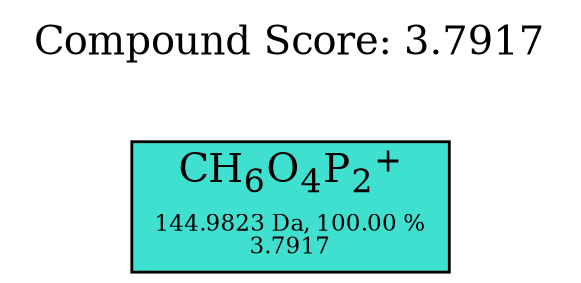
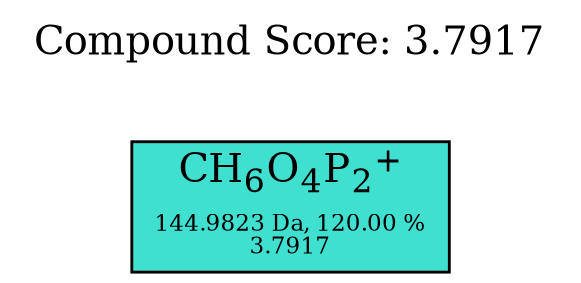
(291, 224) -> (291, 224)
